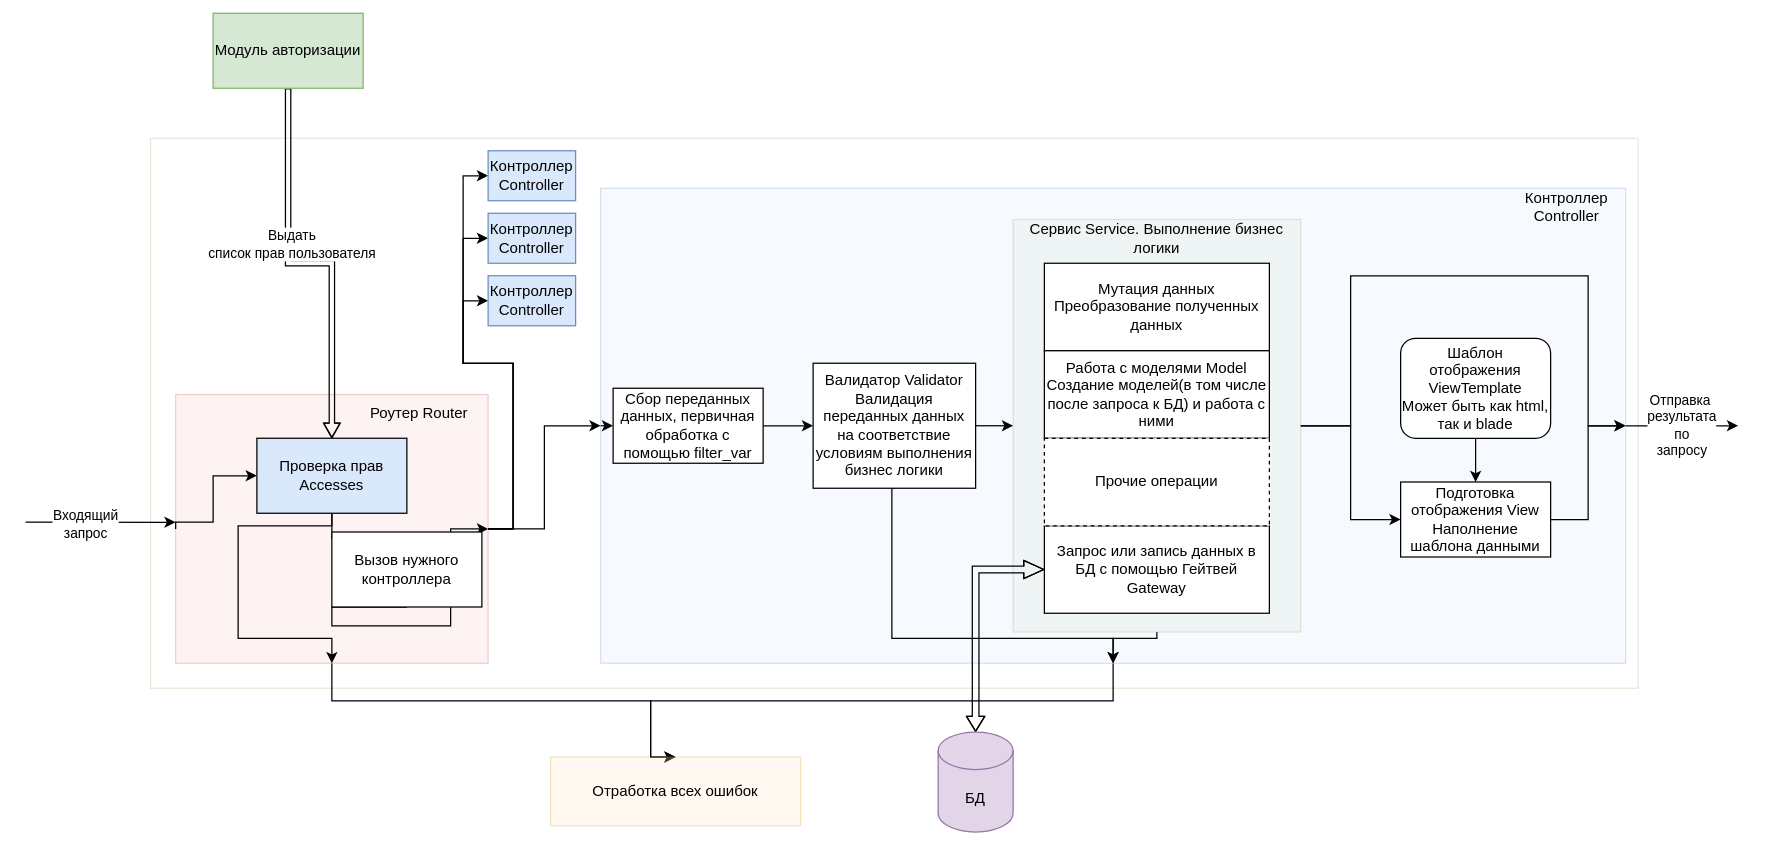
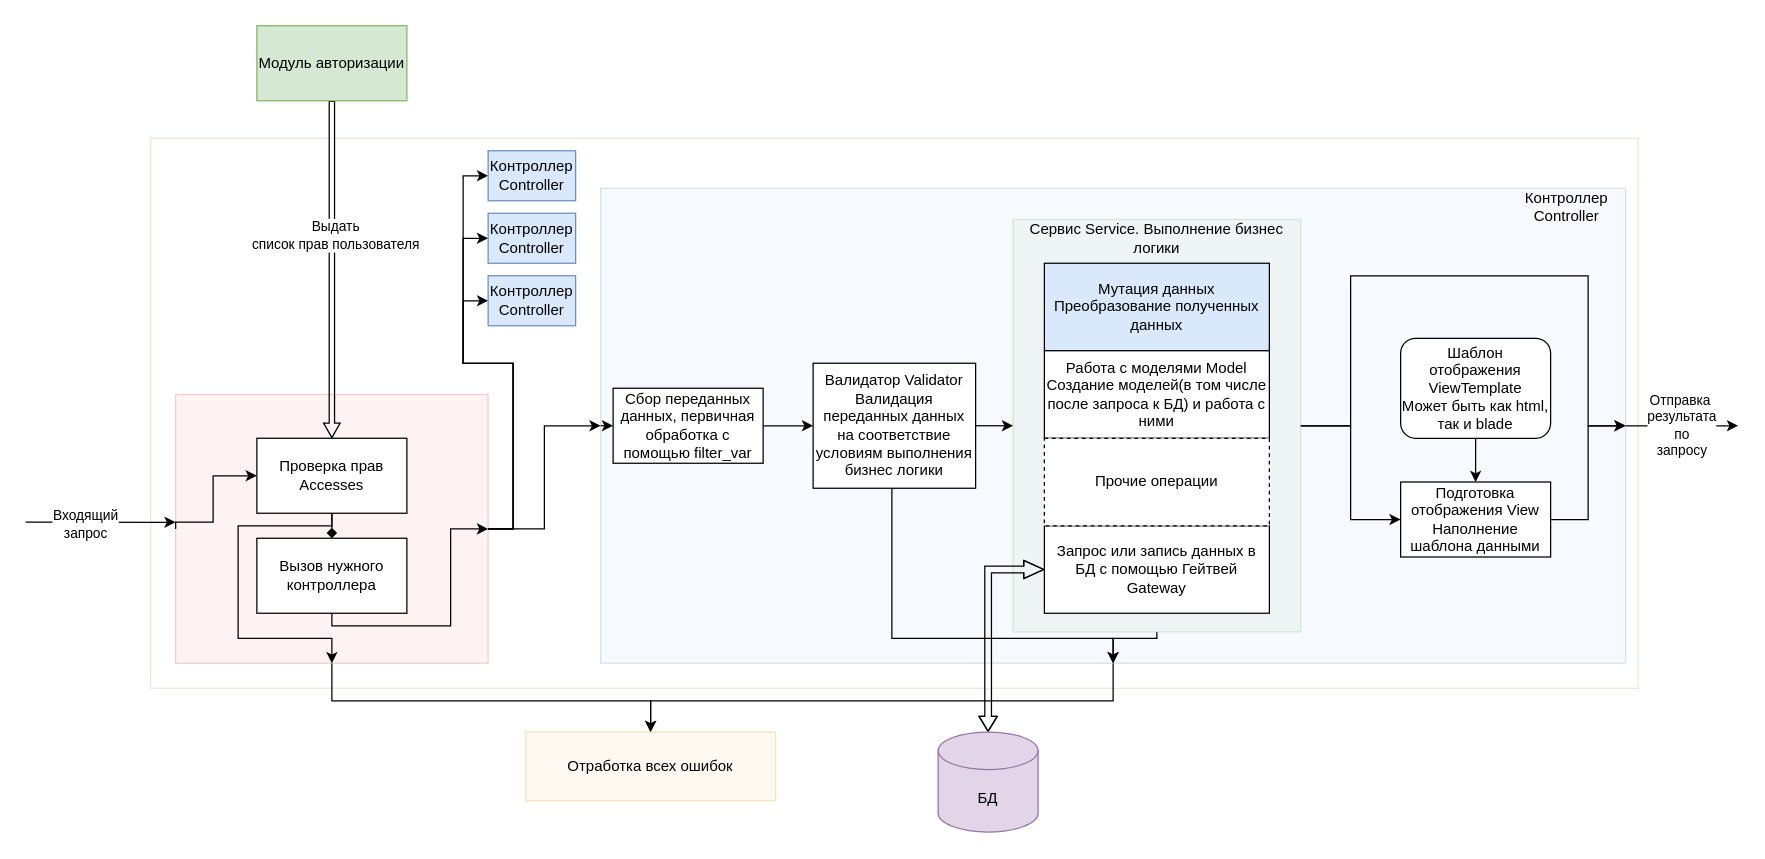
(288, 51) -> (332, 63)
(1157, 307) -> (1157, 307)
(419, 413) -> none
(332, 476) -> (332, 476)
(407, 569) -> (332, 576)
(976, 782) -> (988, 782)
(676, 791) -> (651, 766)
